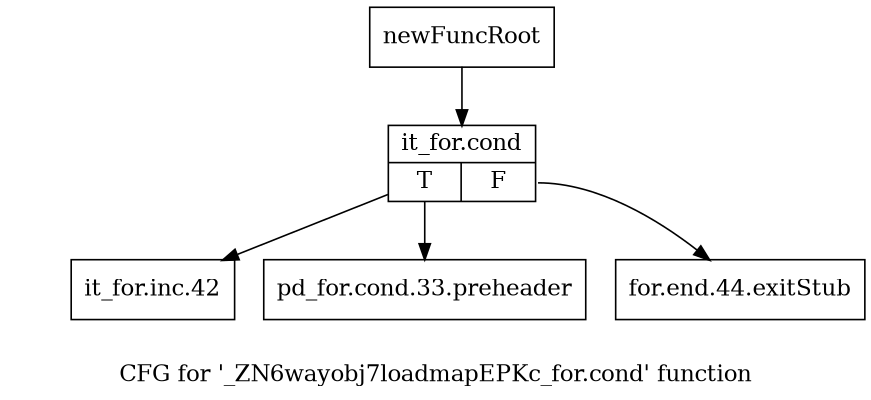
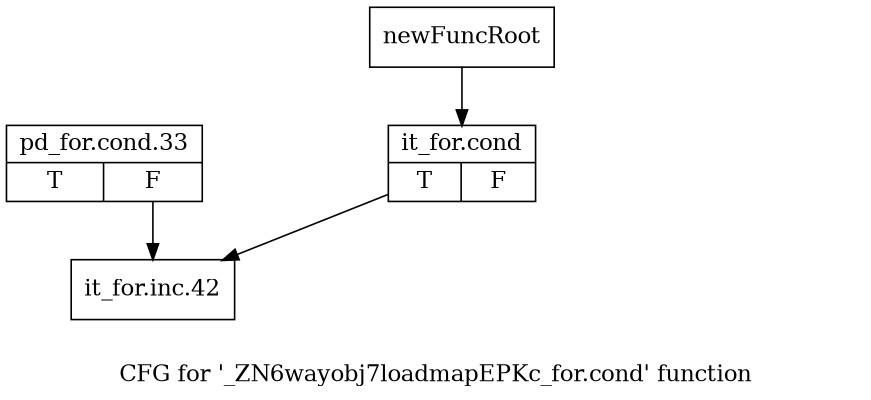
none -> (104, 163)
(425, 290) -> none
(740, 290) -> none
